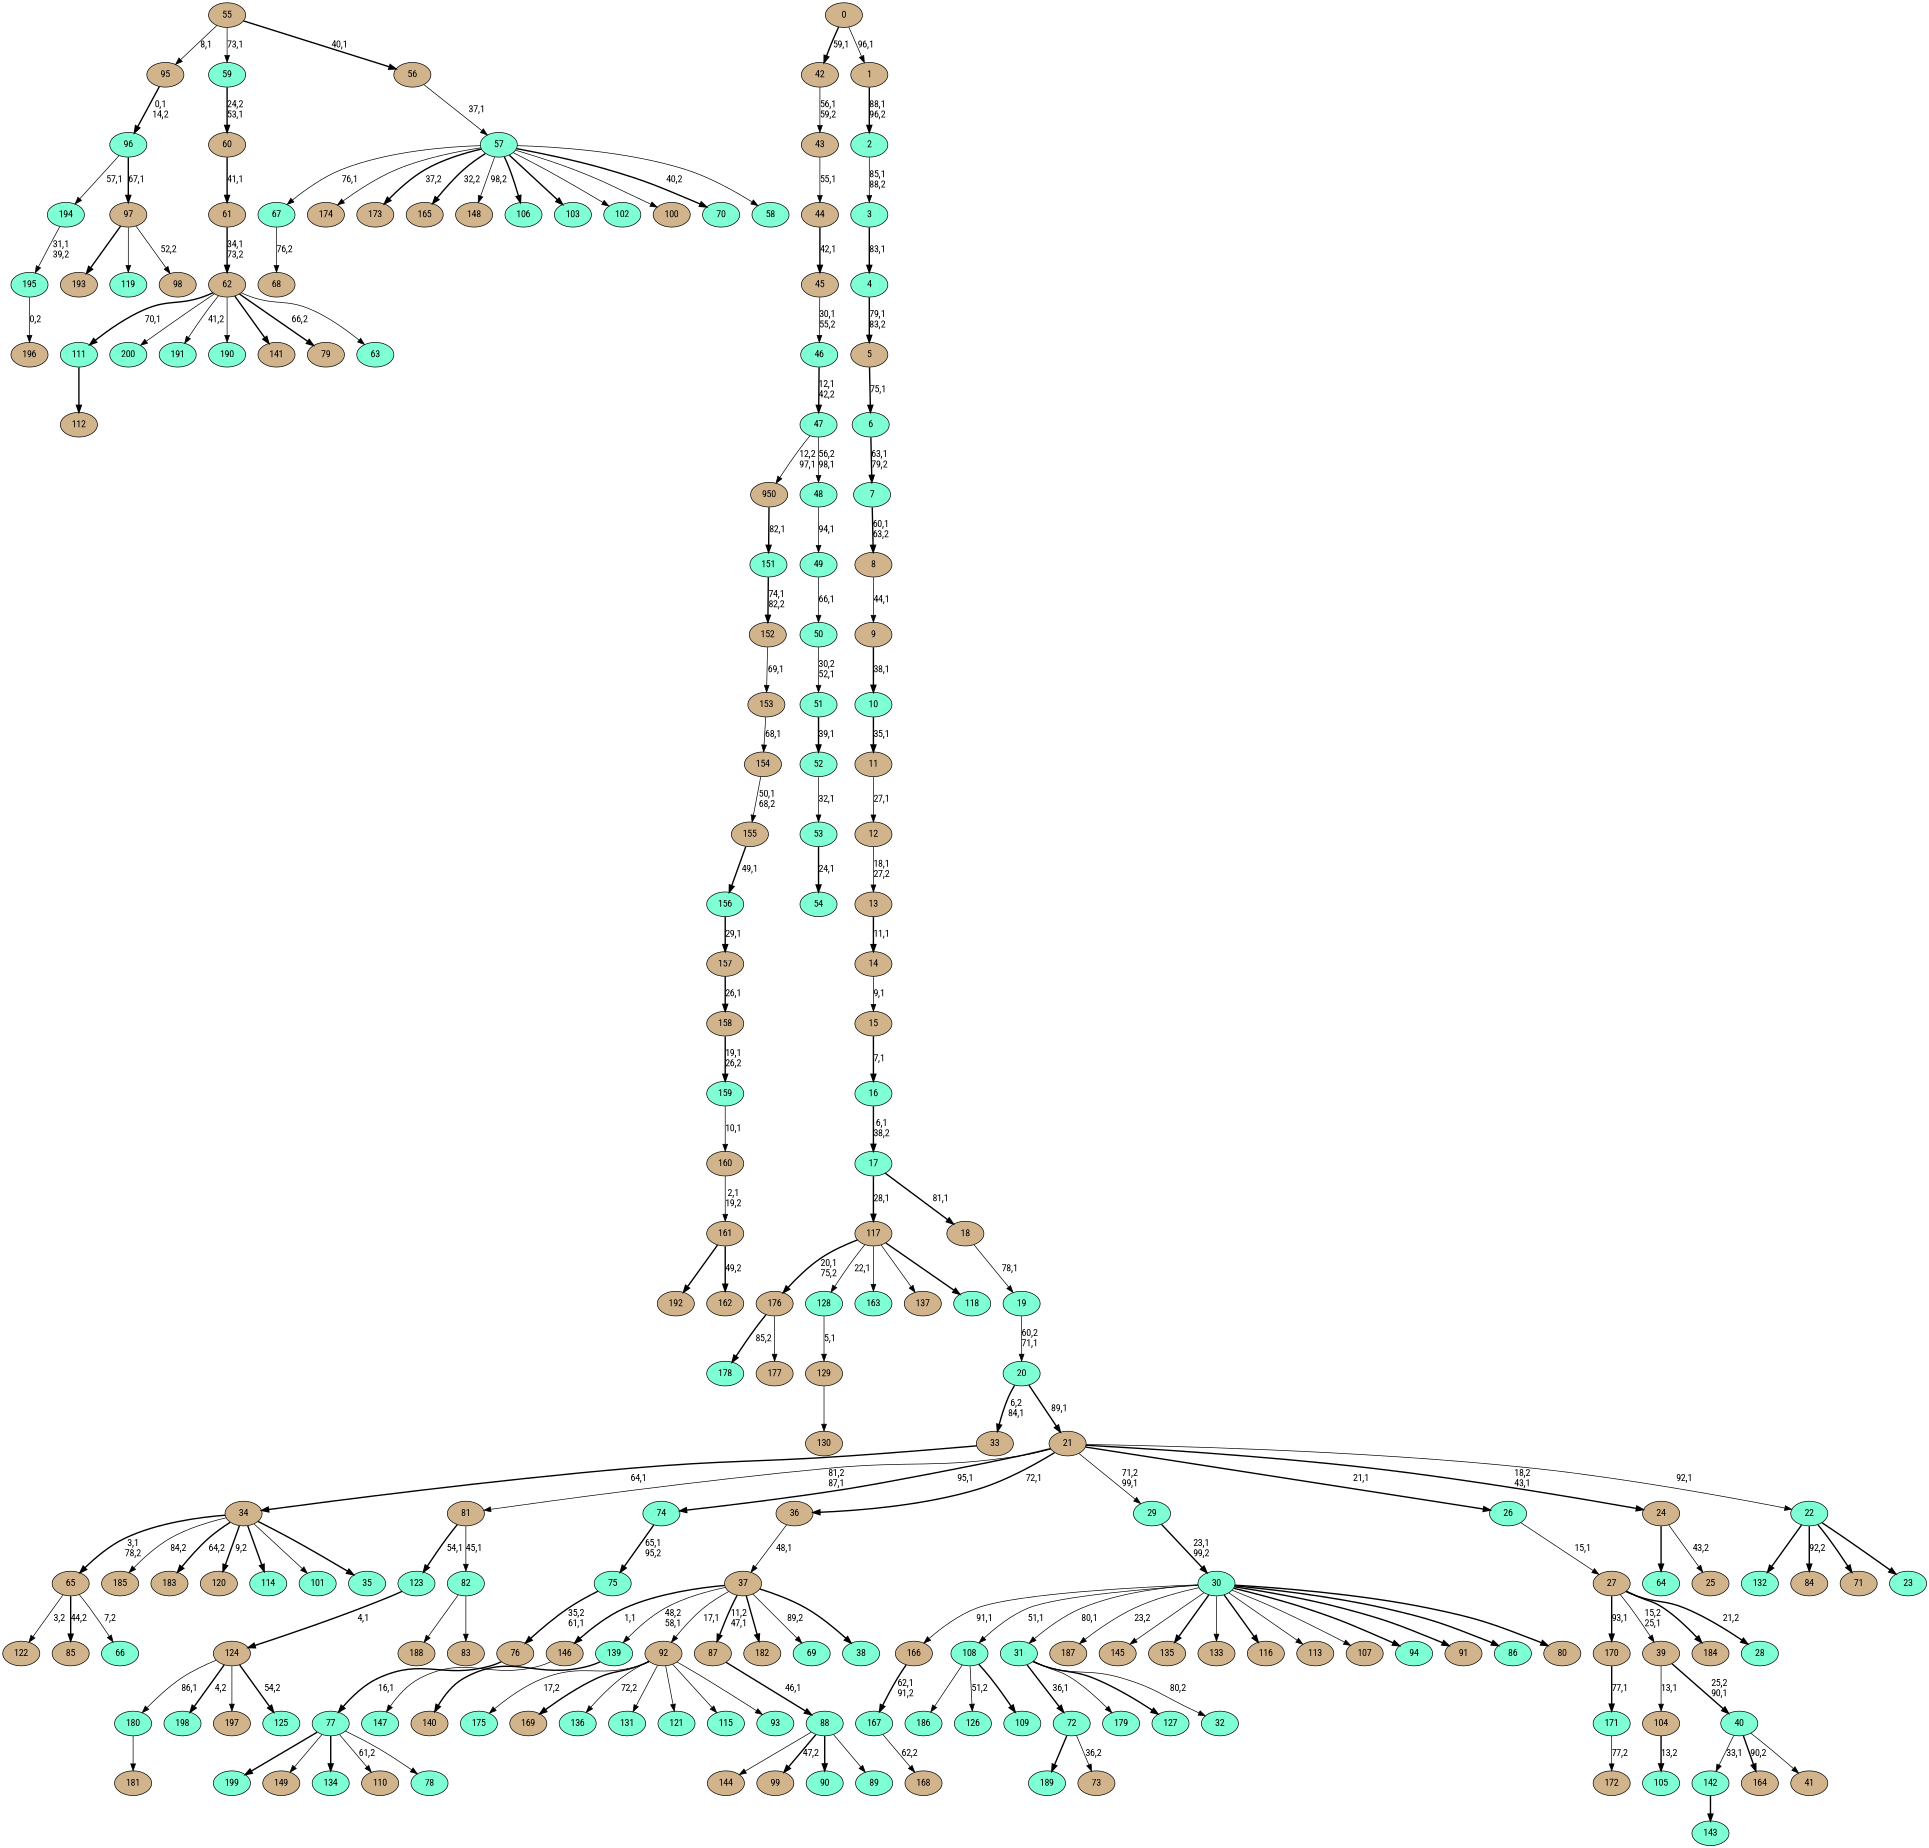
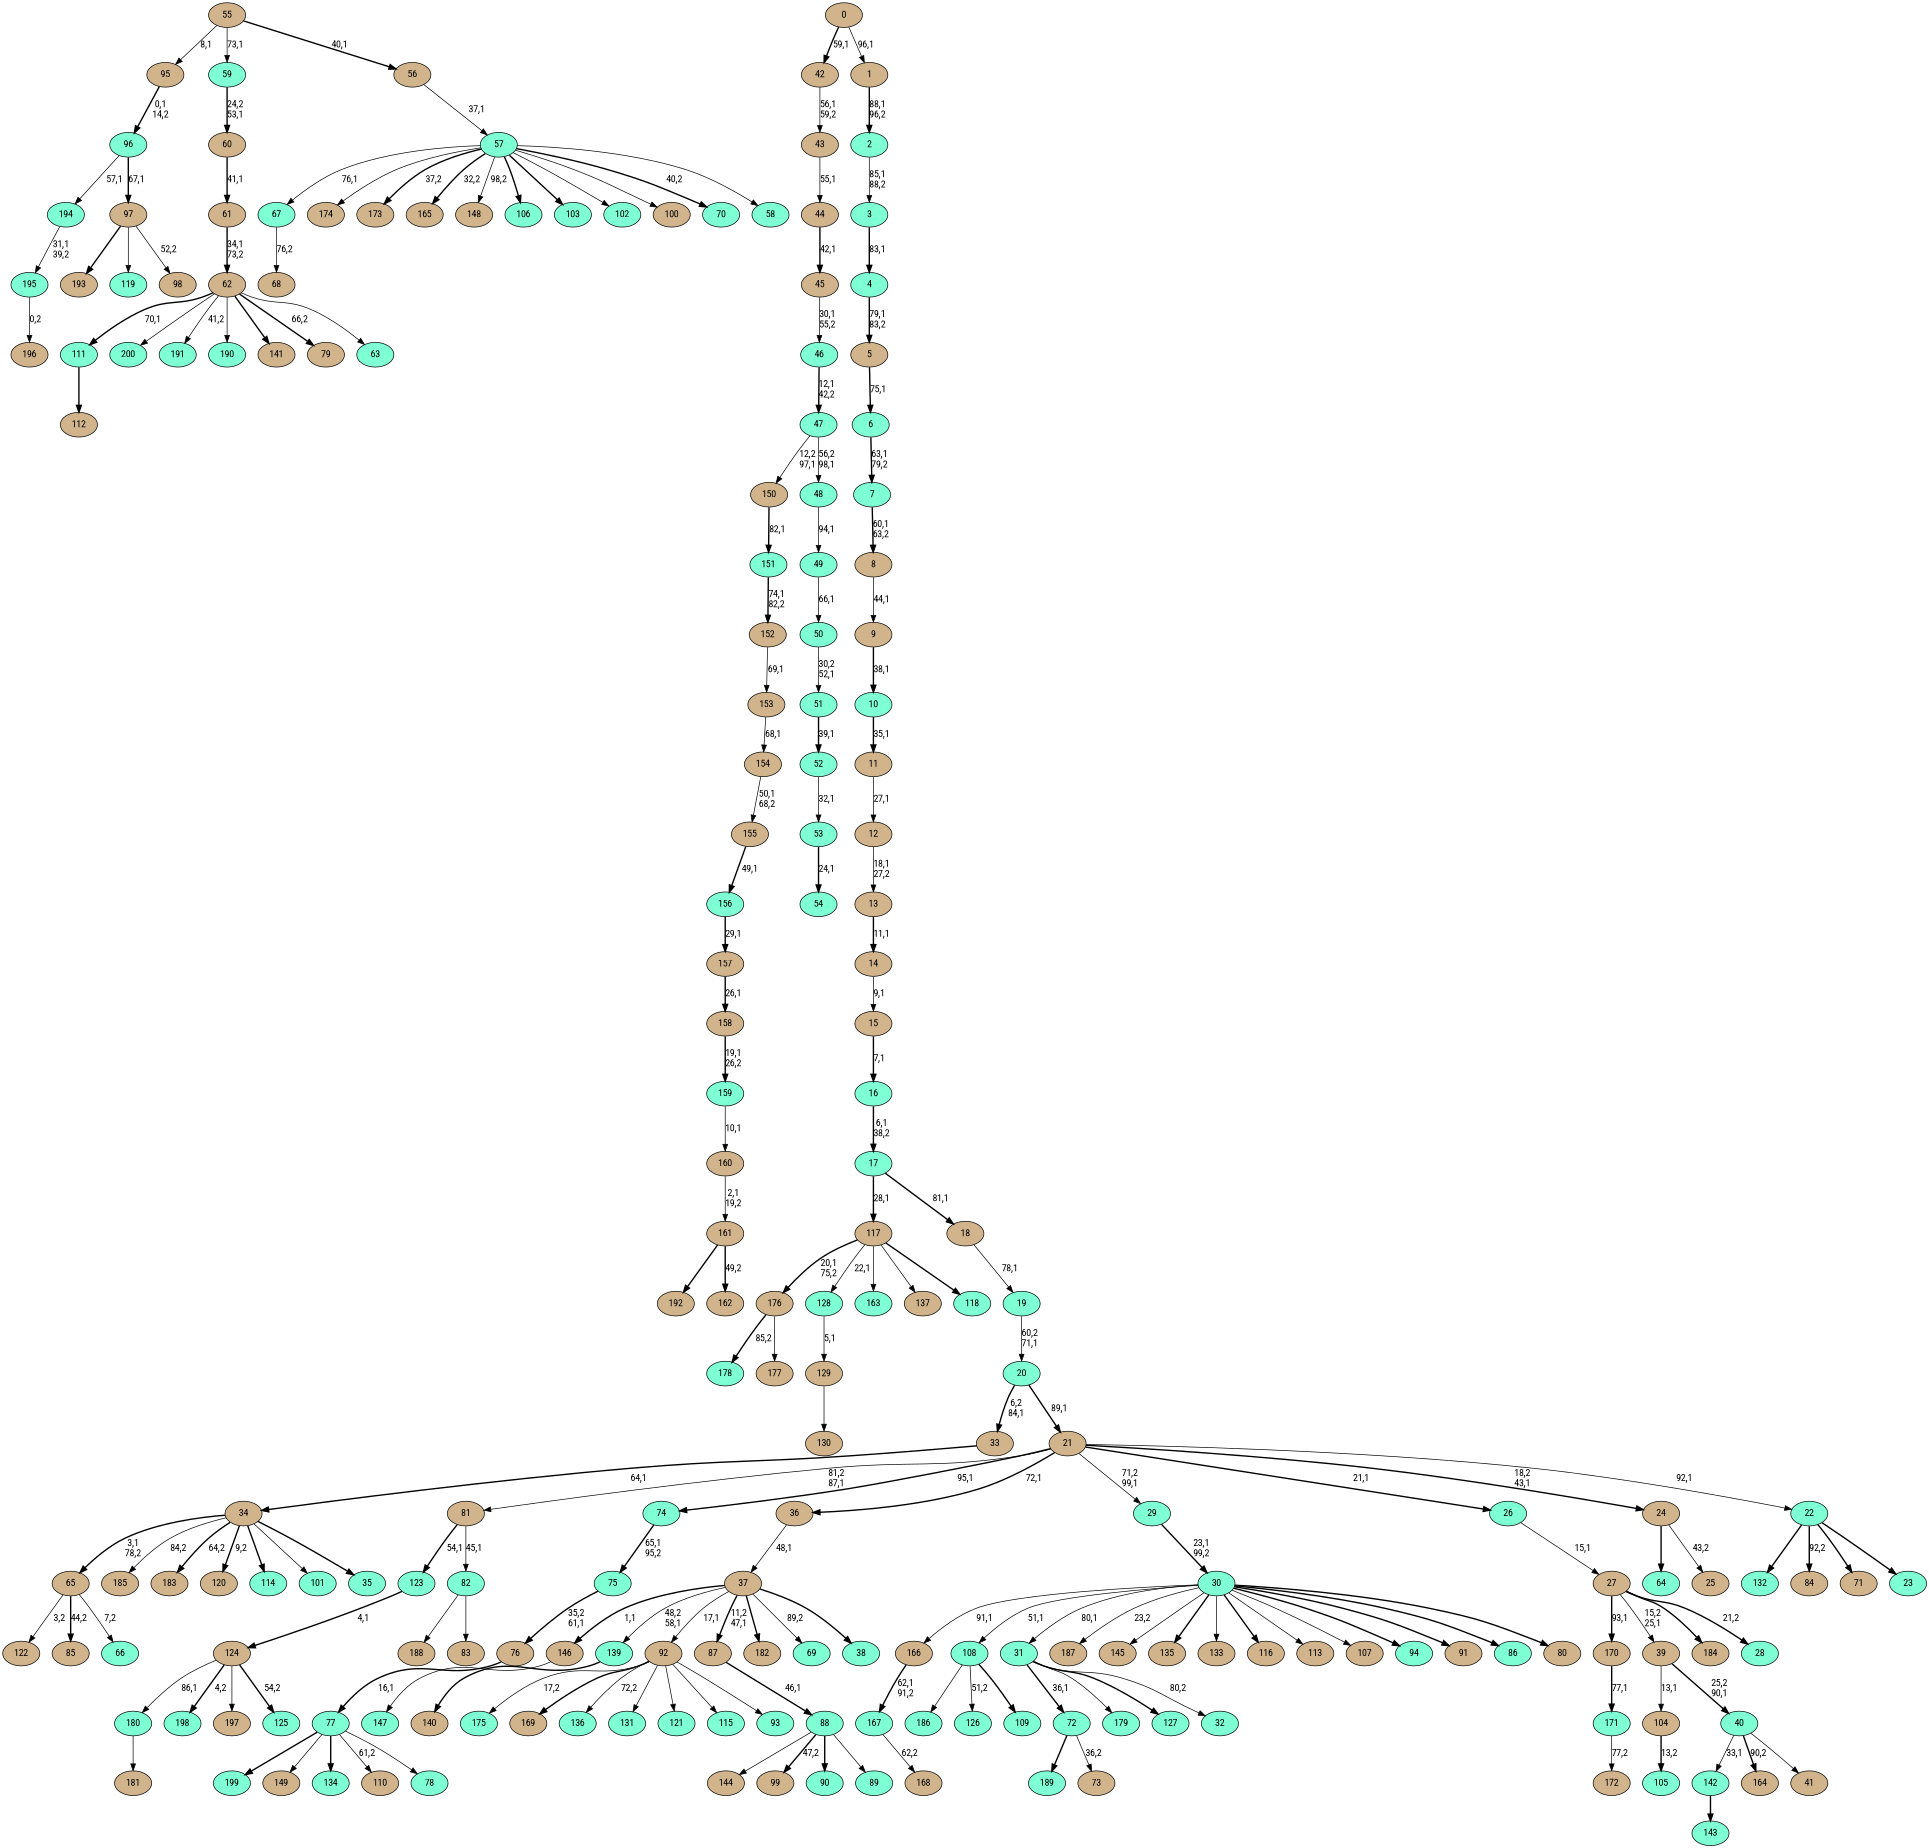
(769, 495) -> (769, 495)
